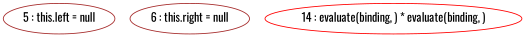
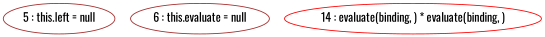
(190, 19) -> (200, 19)
